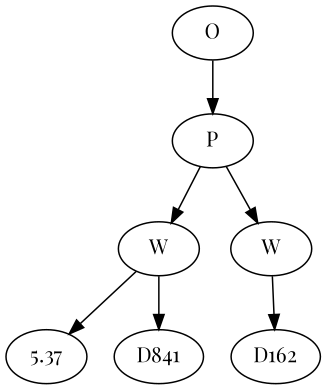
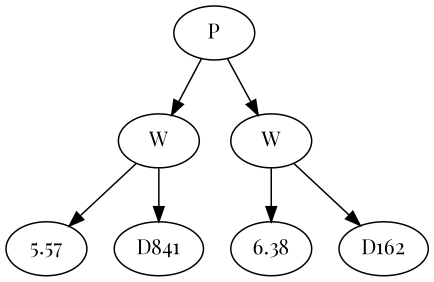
(213, 33) -> none
none -> (271, 249)
(46, 357) -> (46, 249)
